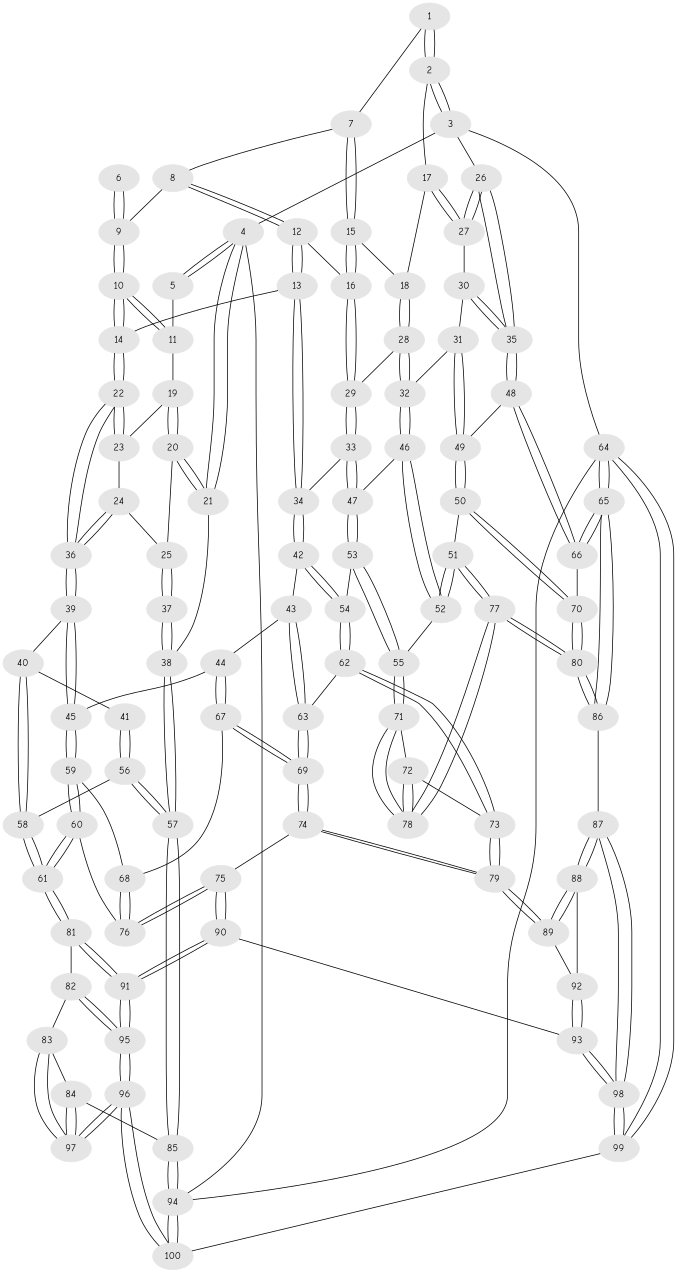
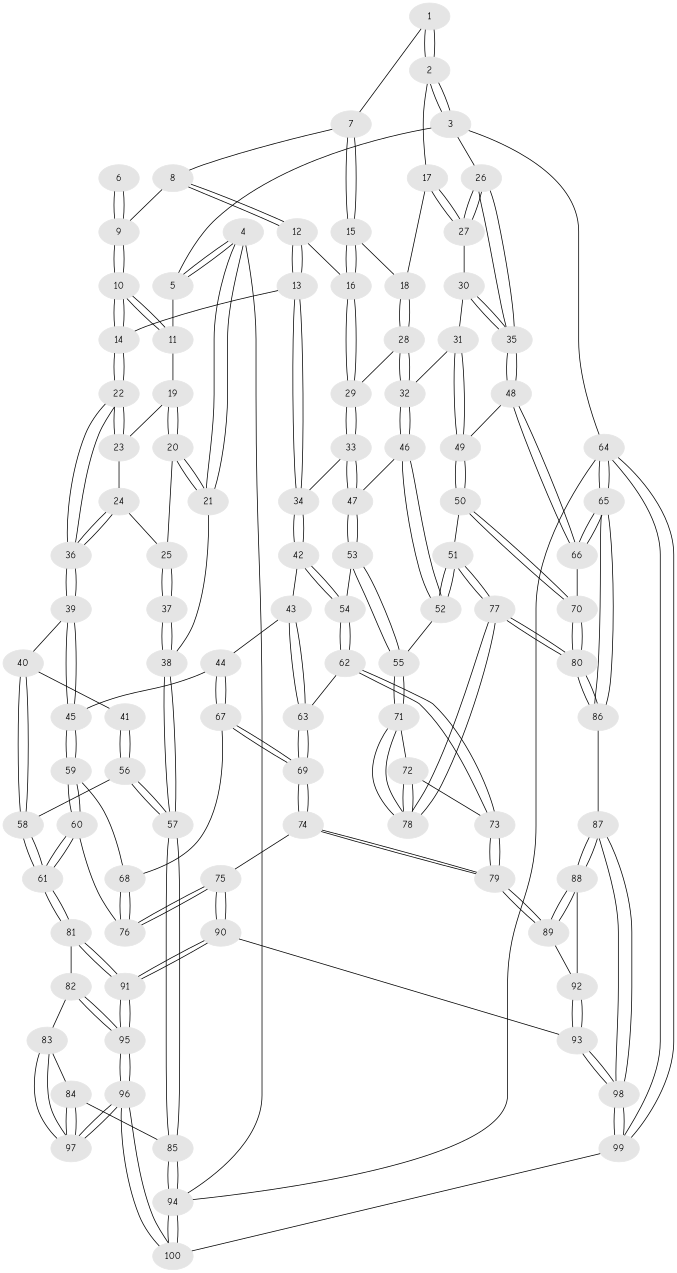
(351, 176) -> (287, 173)
